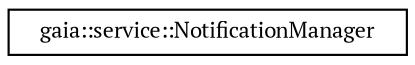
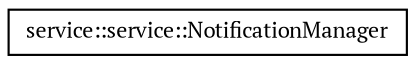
(208, 32) -> (208, 32)
